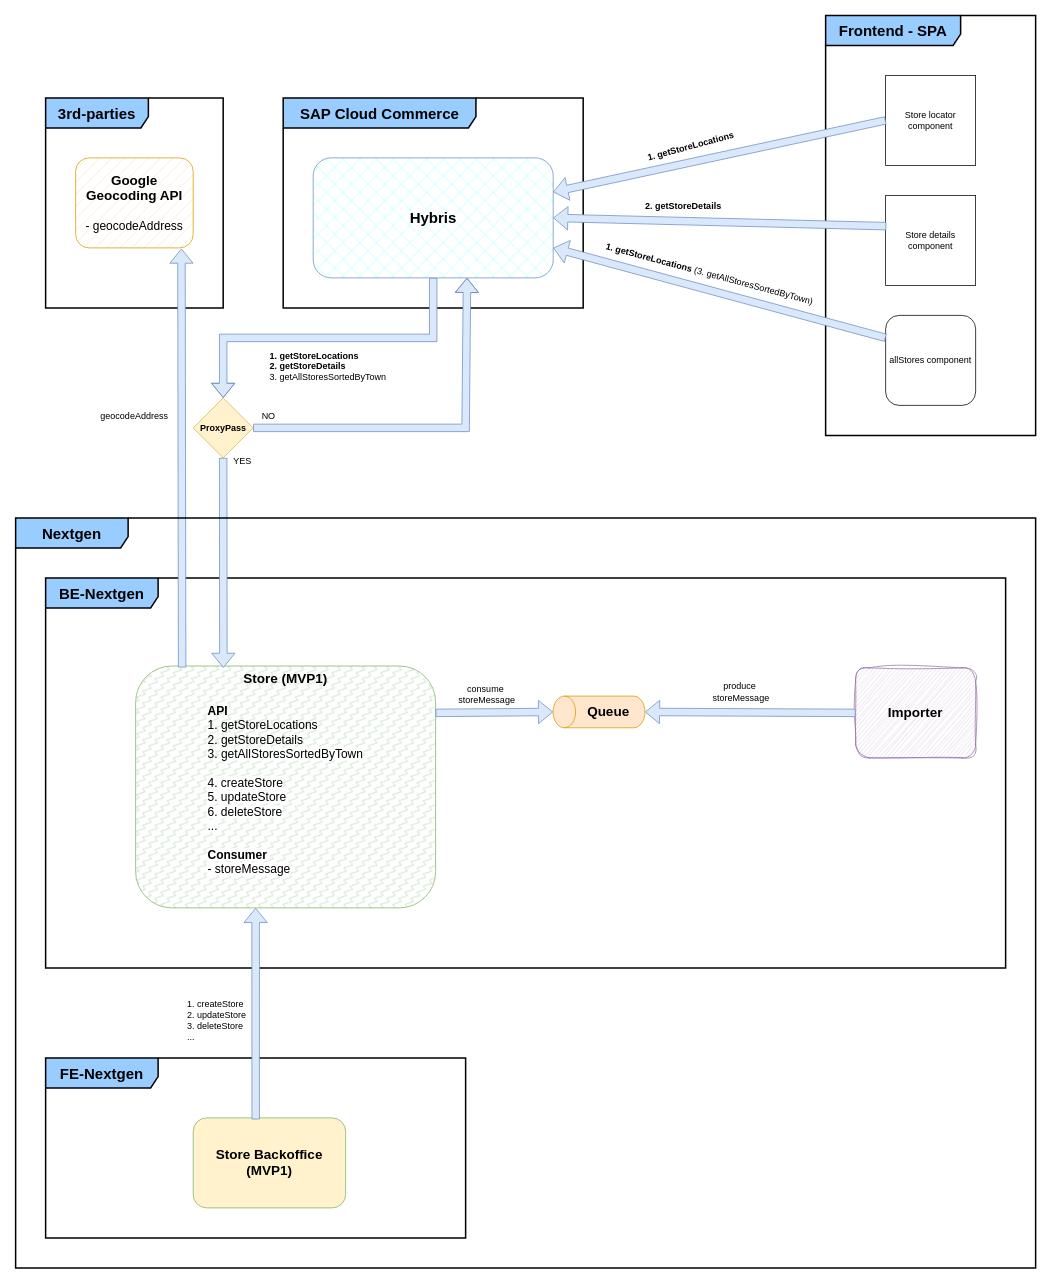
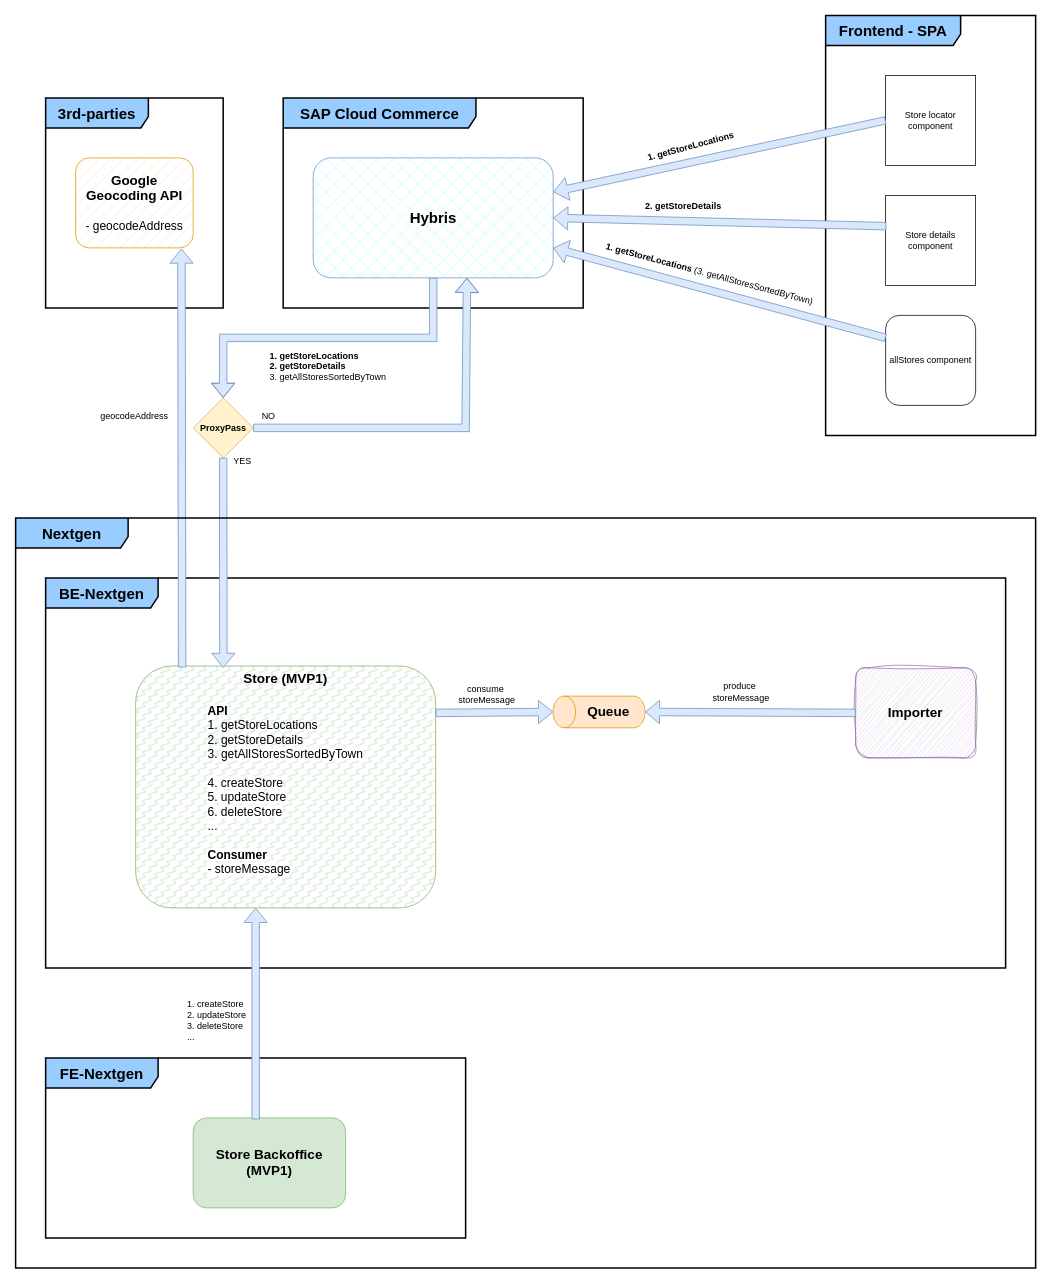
(269, 1163) -> (269, 1163)
